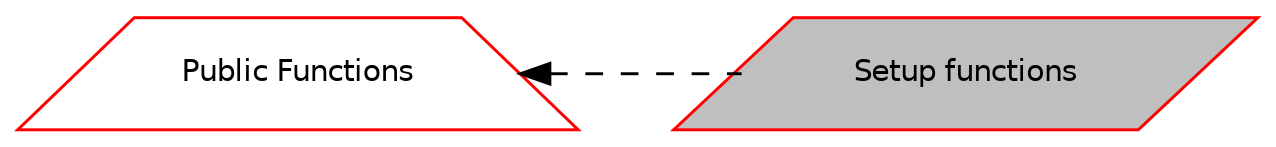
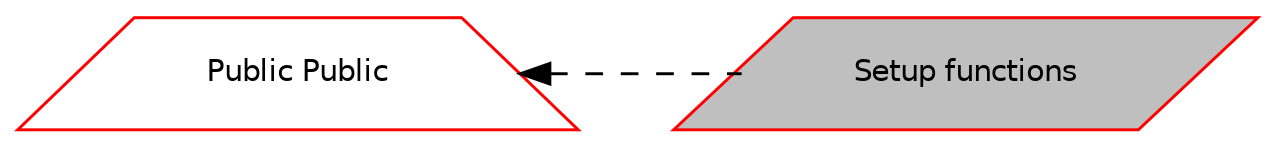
(298, 74) -> (298, 74)
